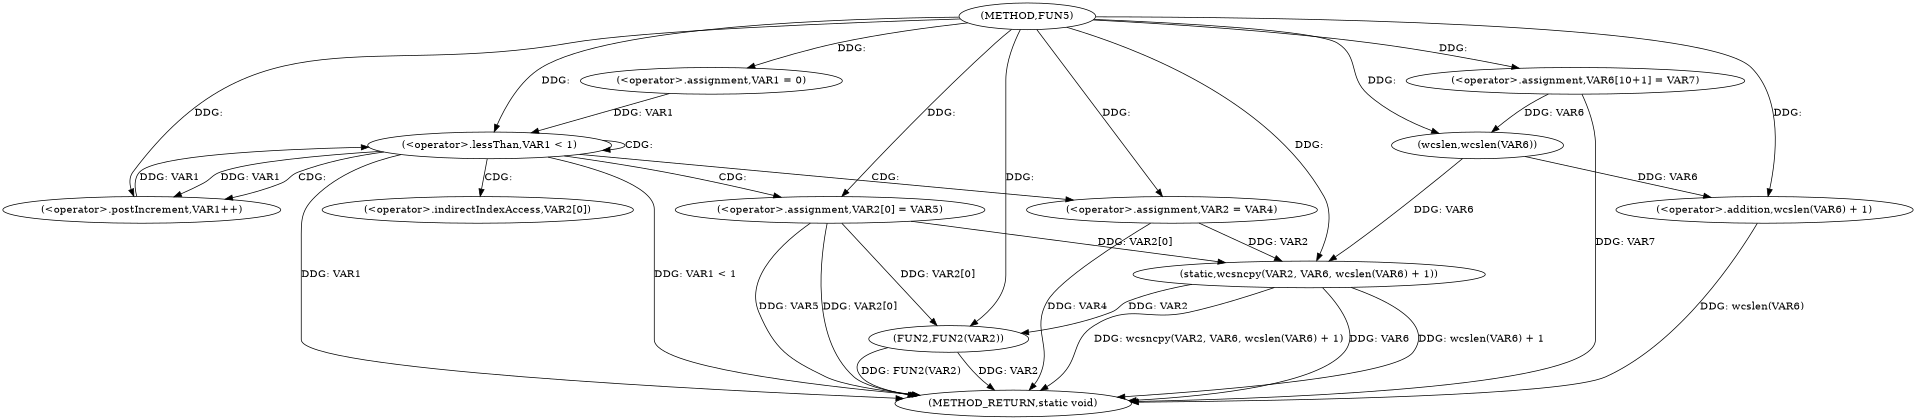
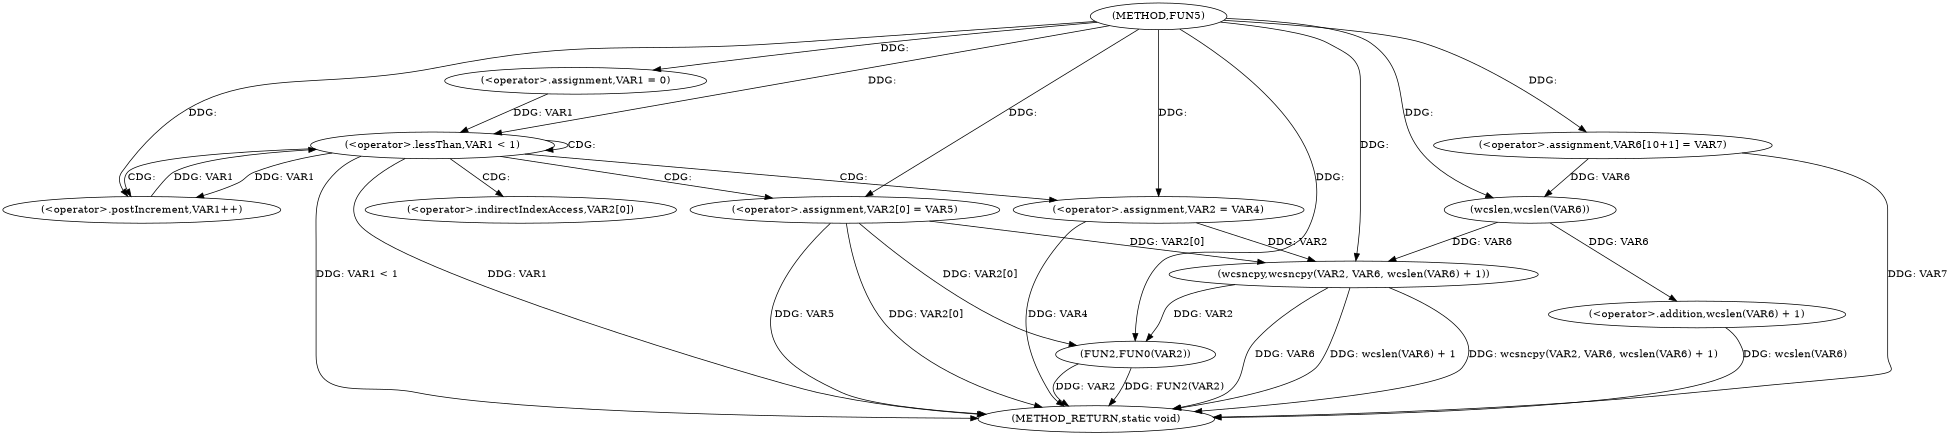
(1490, 26) -> none
(1309, 274) -> (1354, 274)
(949, 339) -> (1136, 355)
